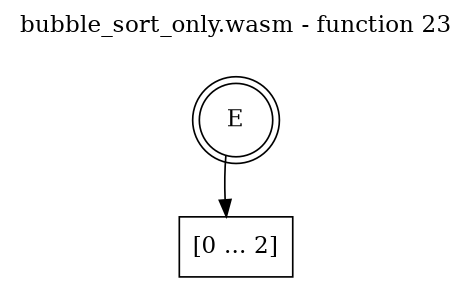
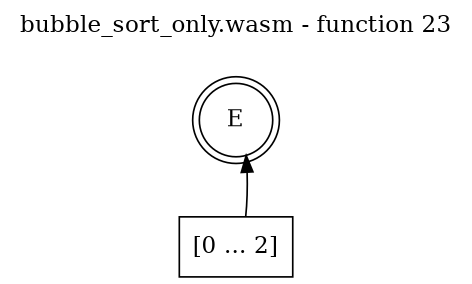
(225, 178) -> (247, 195)
